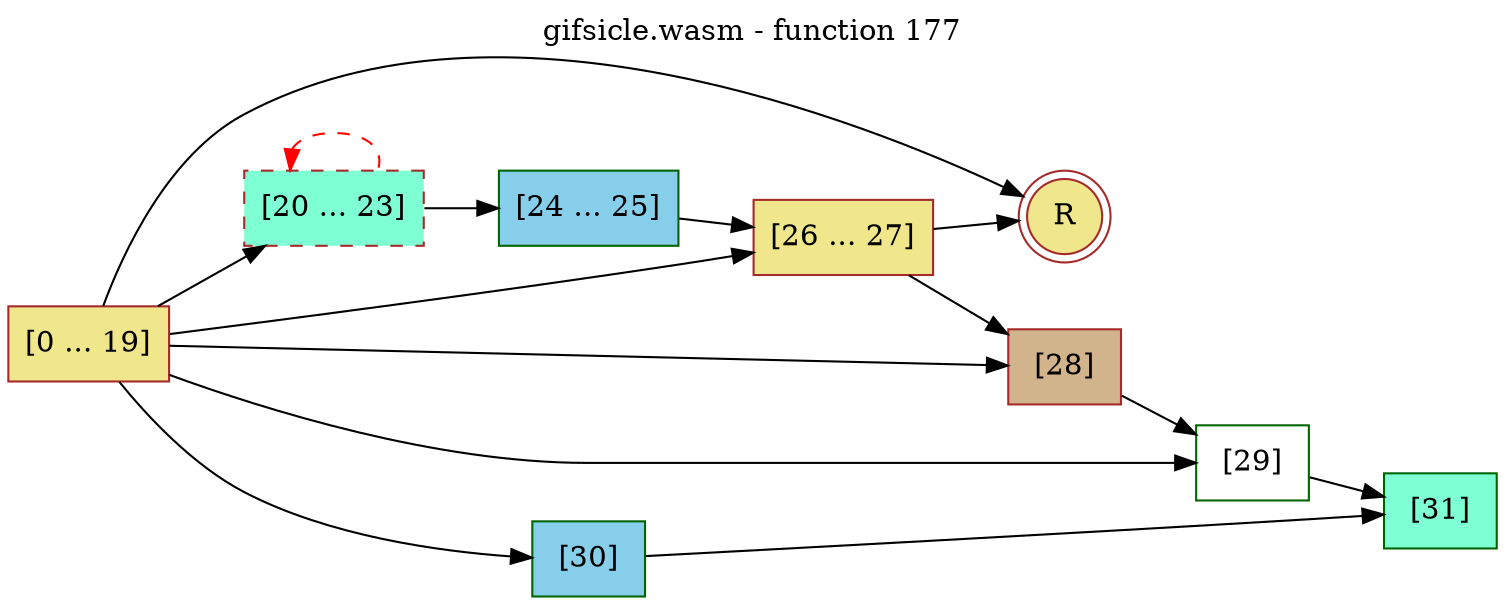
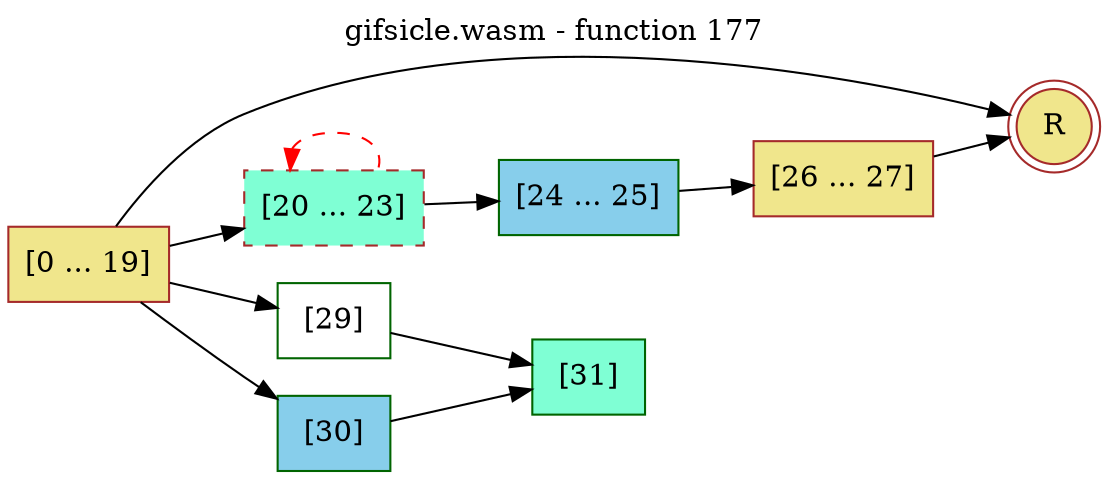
(451, 297) -> none
(1065, 367) -> none
